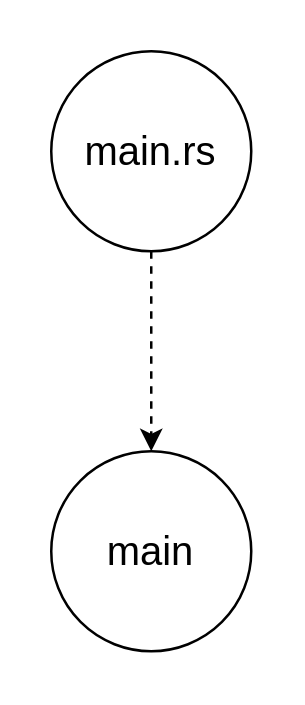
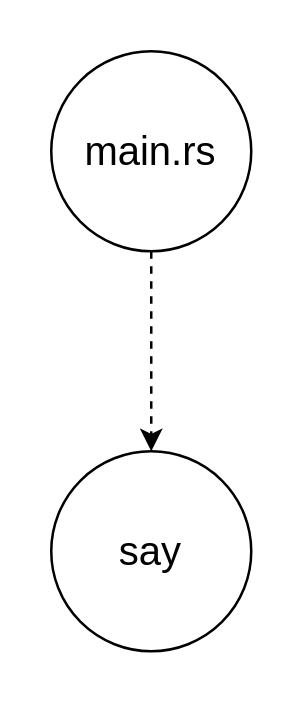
(151, 551) -> (151, 551)
